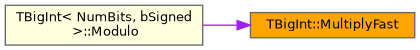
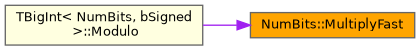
(333, 25) -> (333, 25)
